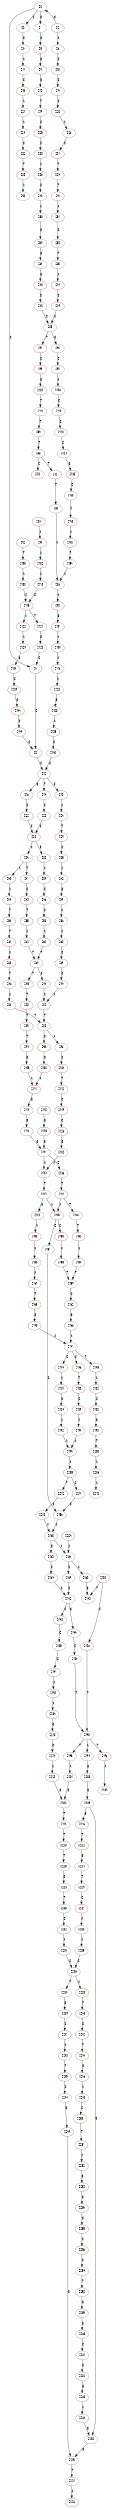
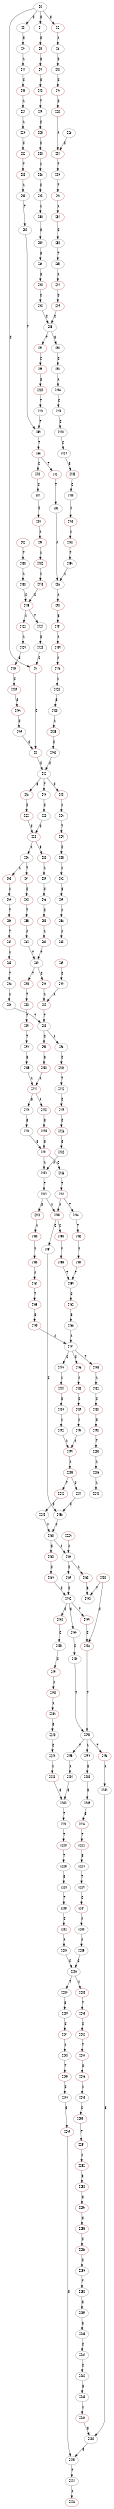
(53, 17) -> (48, 17)
(63, 122) -> (58, 132)
none -> (25, 230)
none -> (38, 496)
(61, 952) -> none
none -> (38, 1099)
(61, 1110) -> (61, 1110)
(79, 1378) -> (79, 1378)
none -> (87, 1620)
(87, 1735) -> (87, 1735)
(95, 2120) -> (105, 2116)
